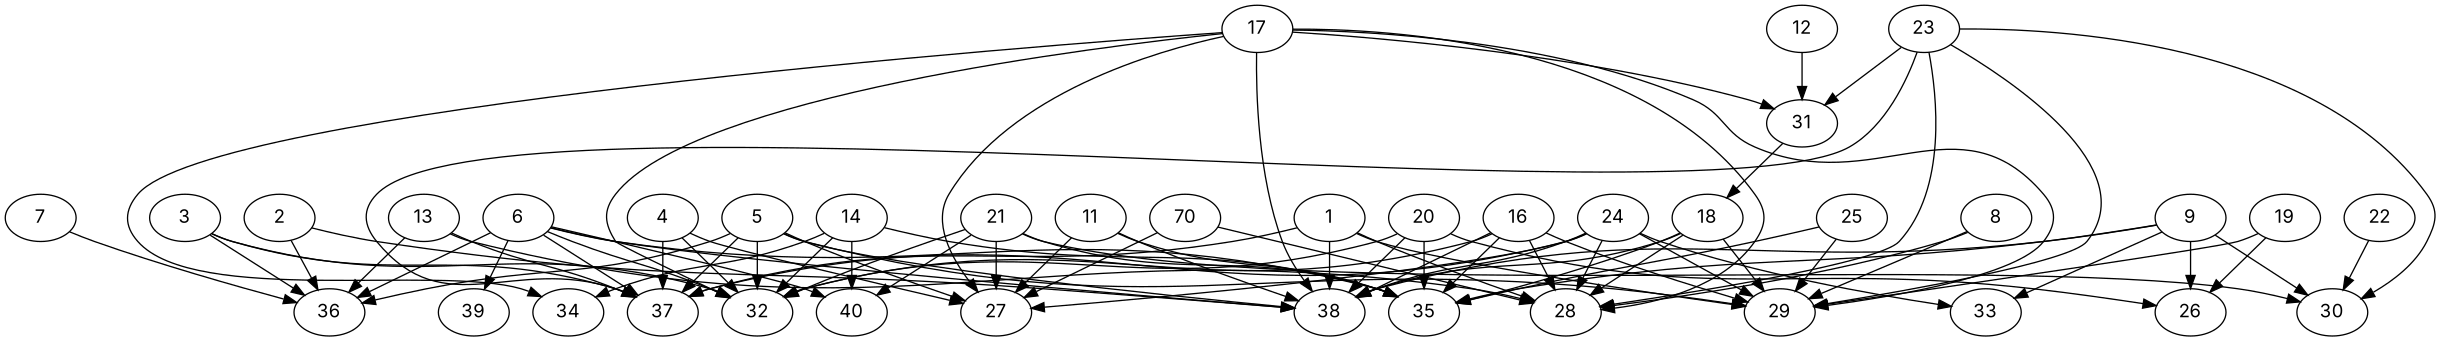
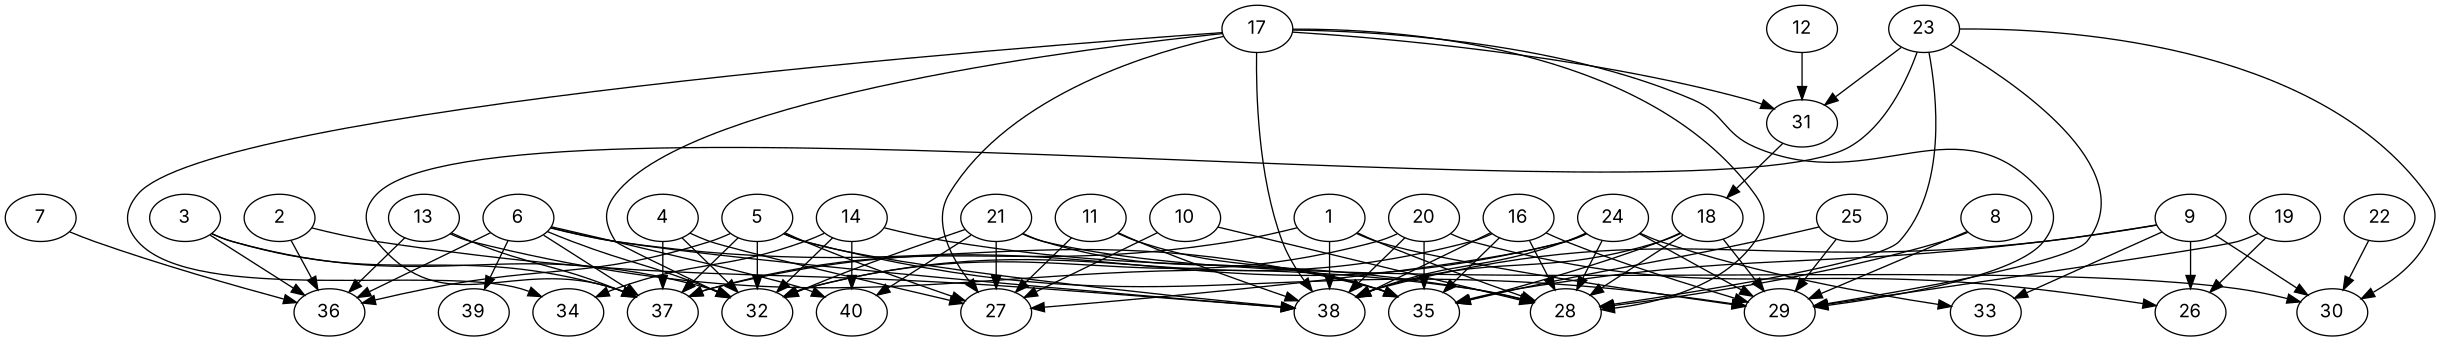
(1185, 218) -> (1185, 218)
(1135, 257) -> (1202, 265)
